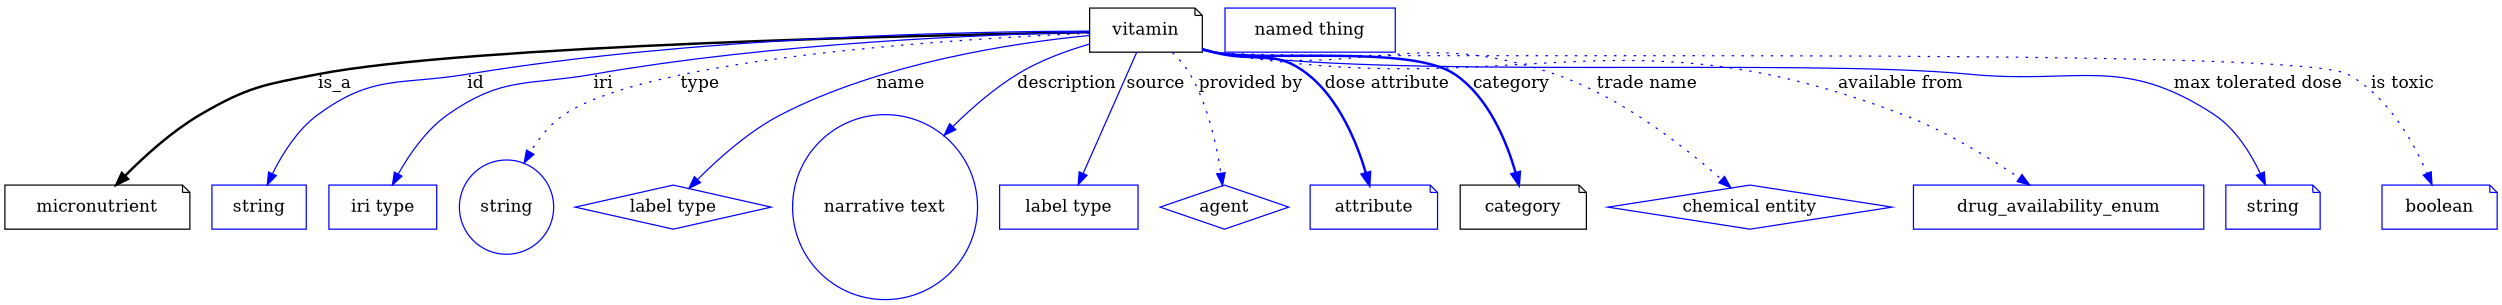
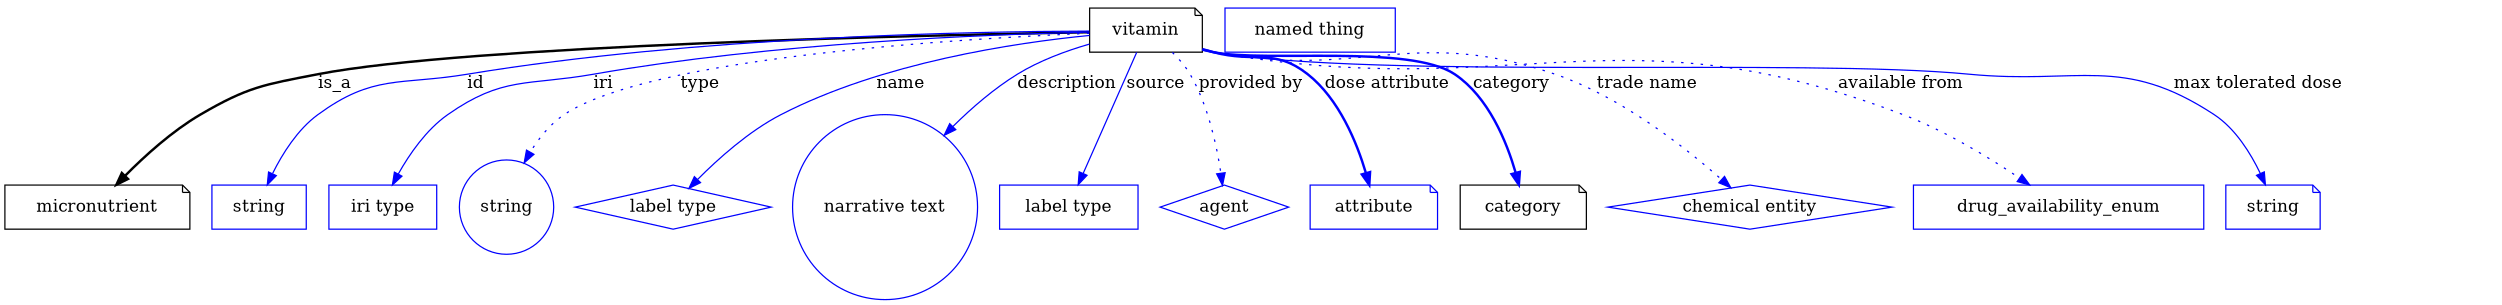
(2440, 207) -> none
